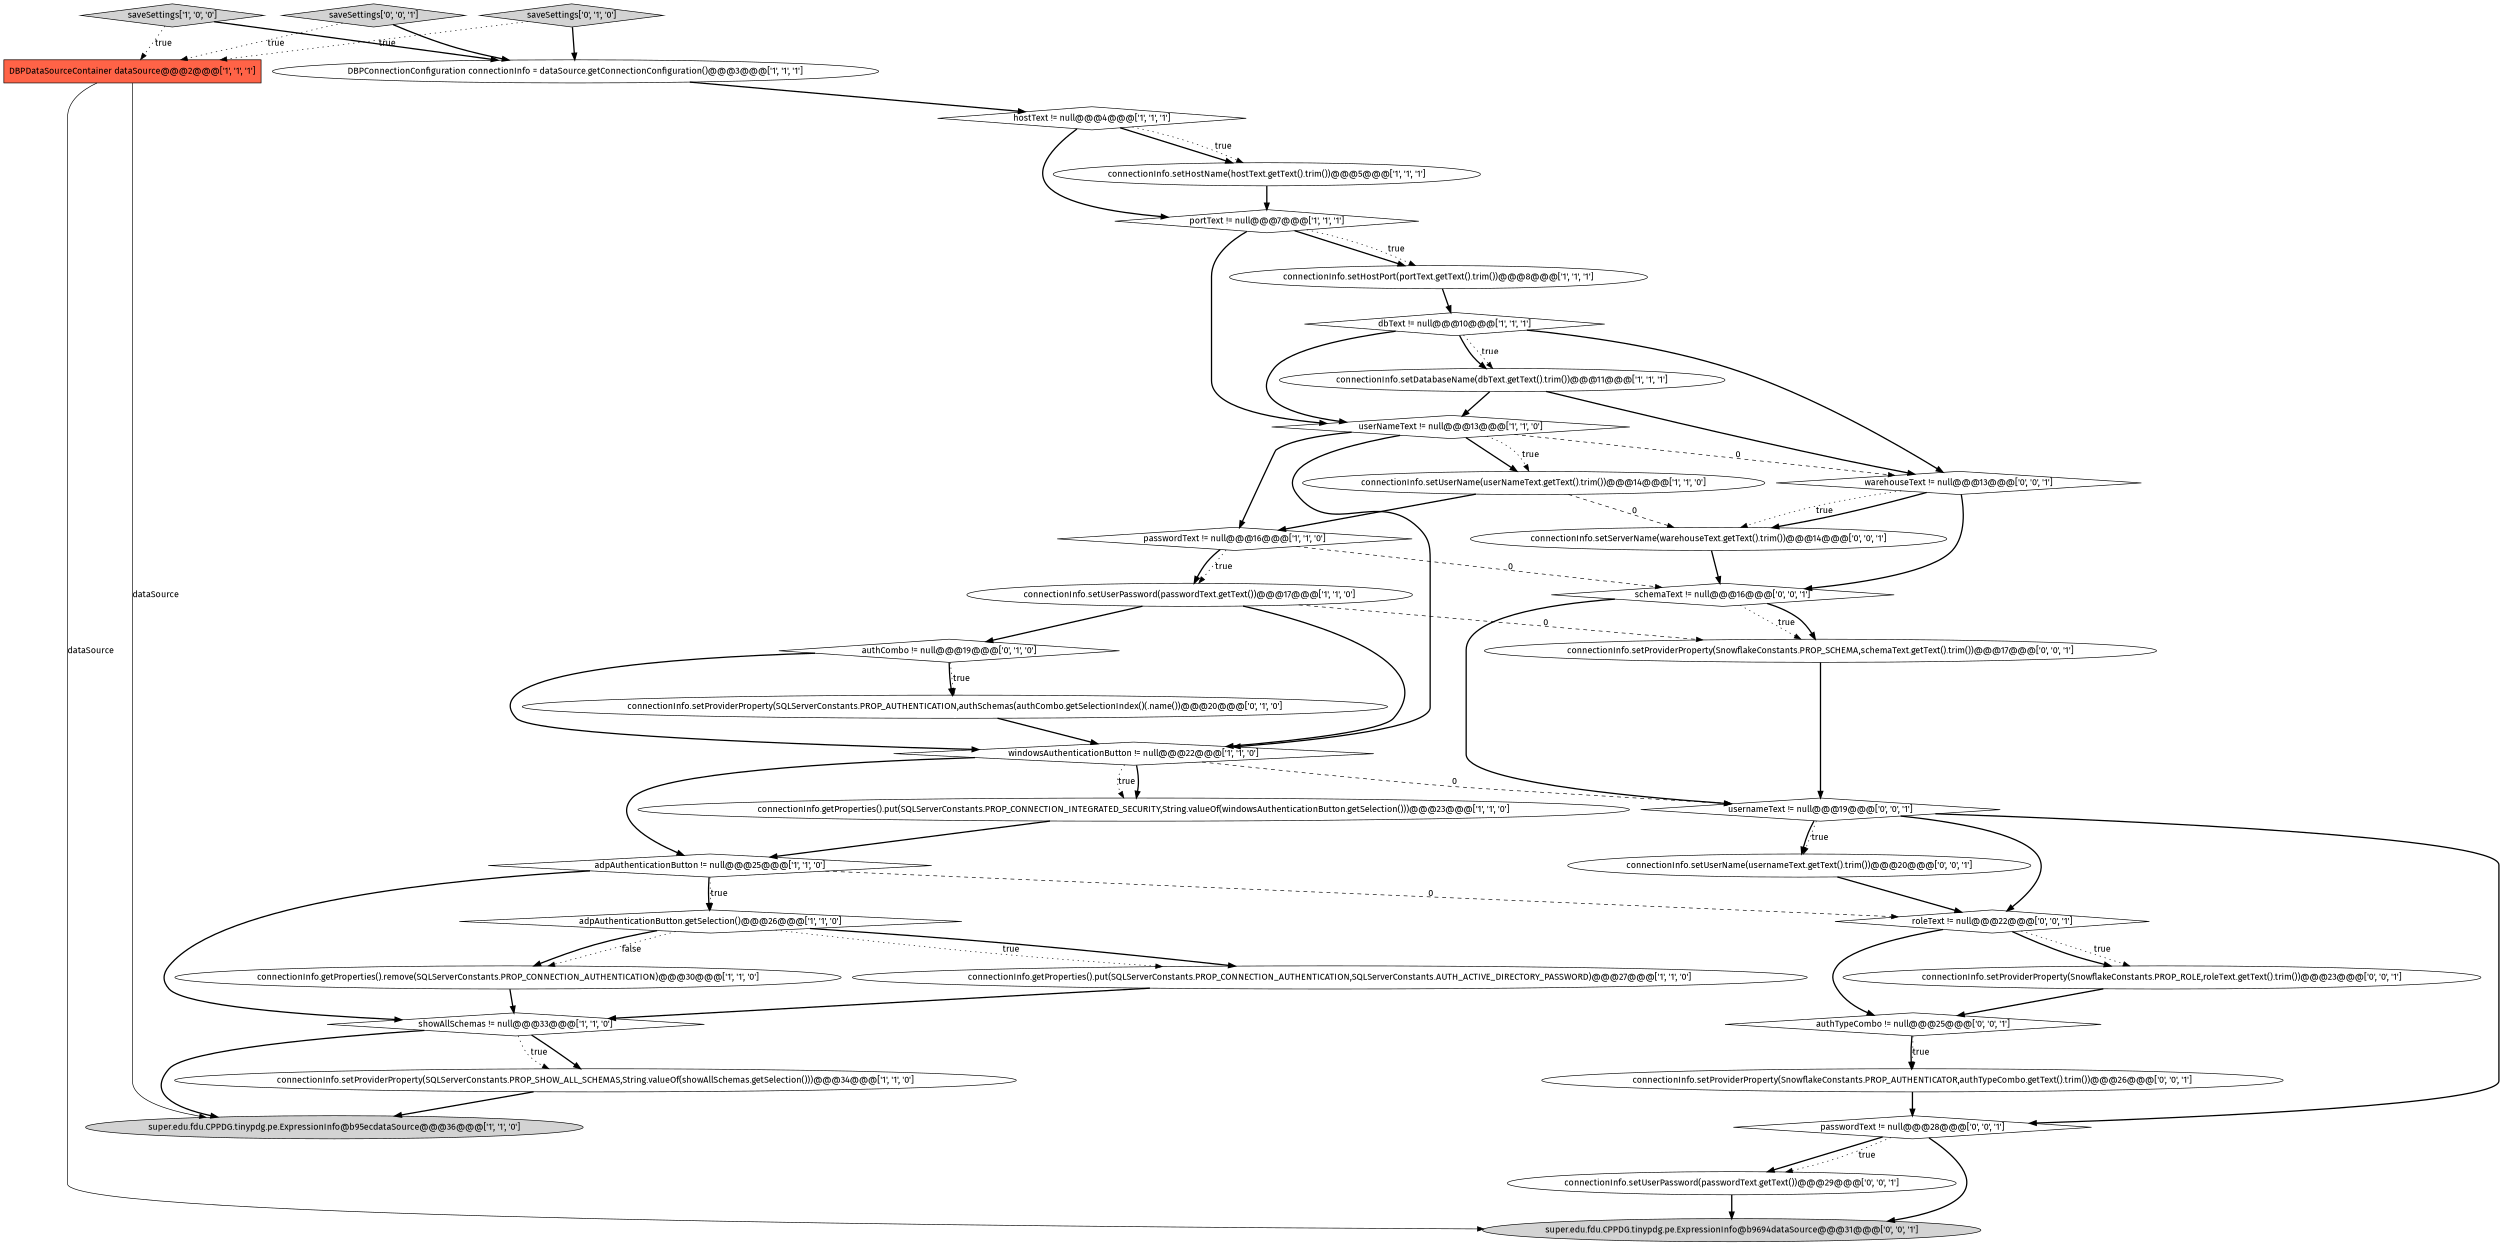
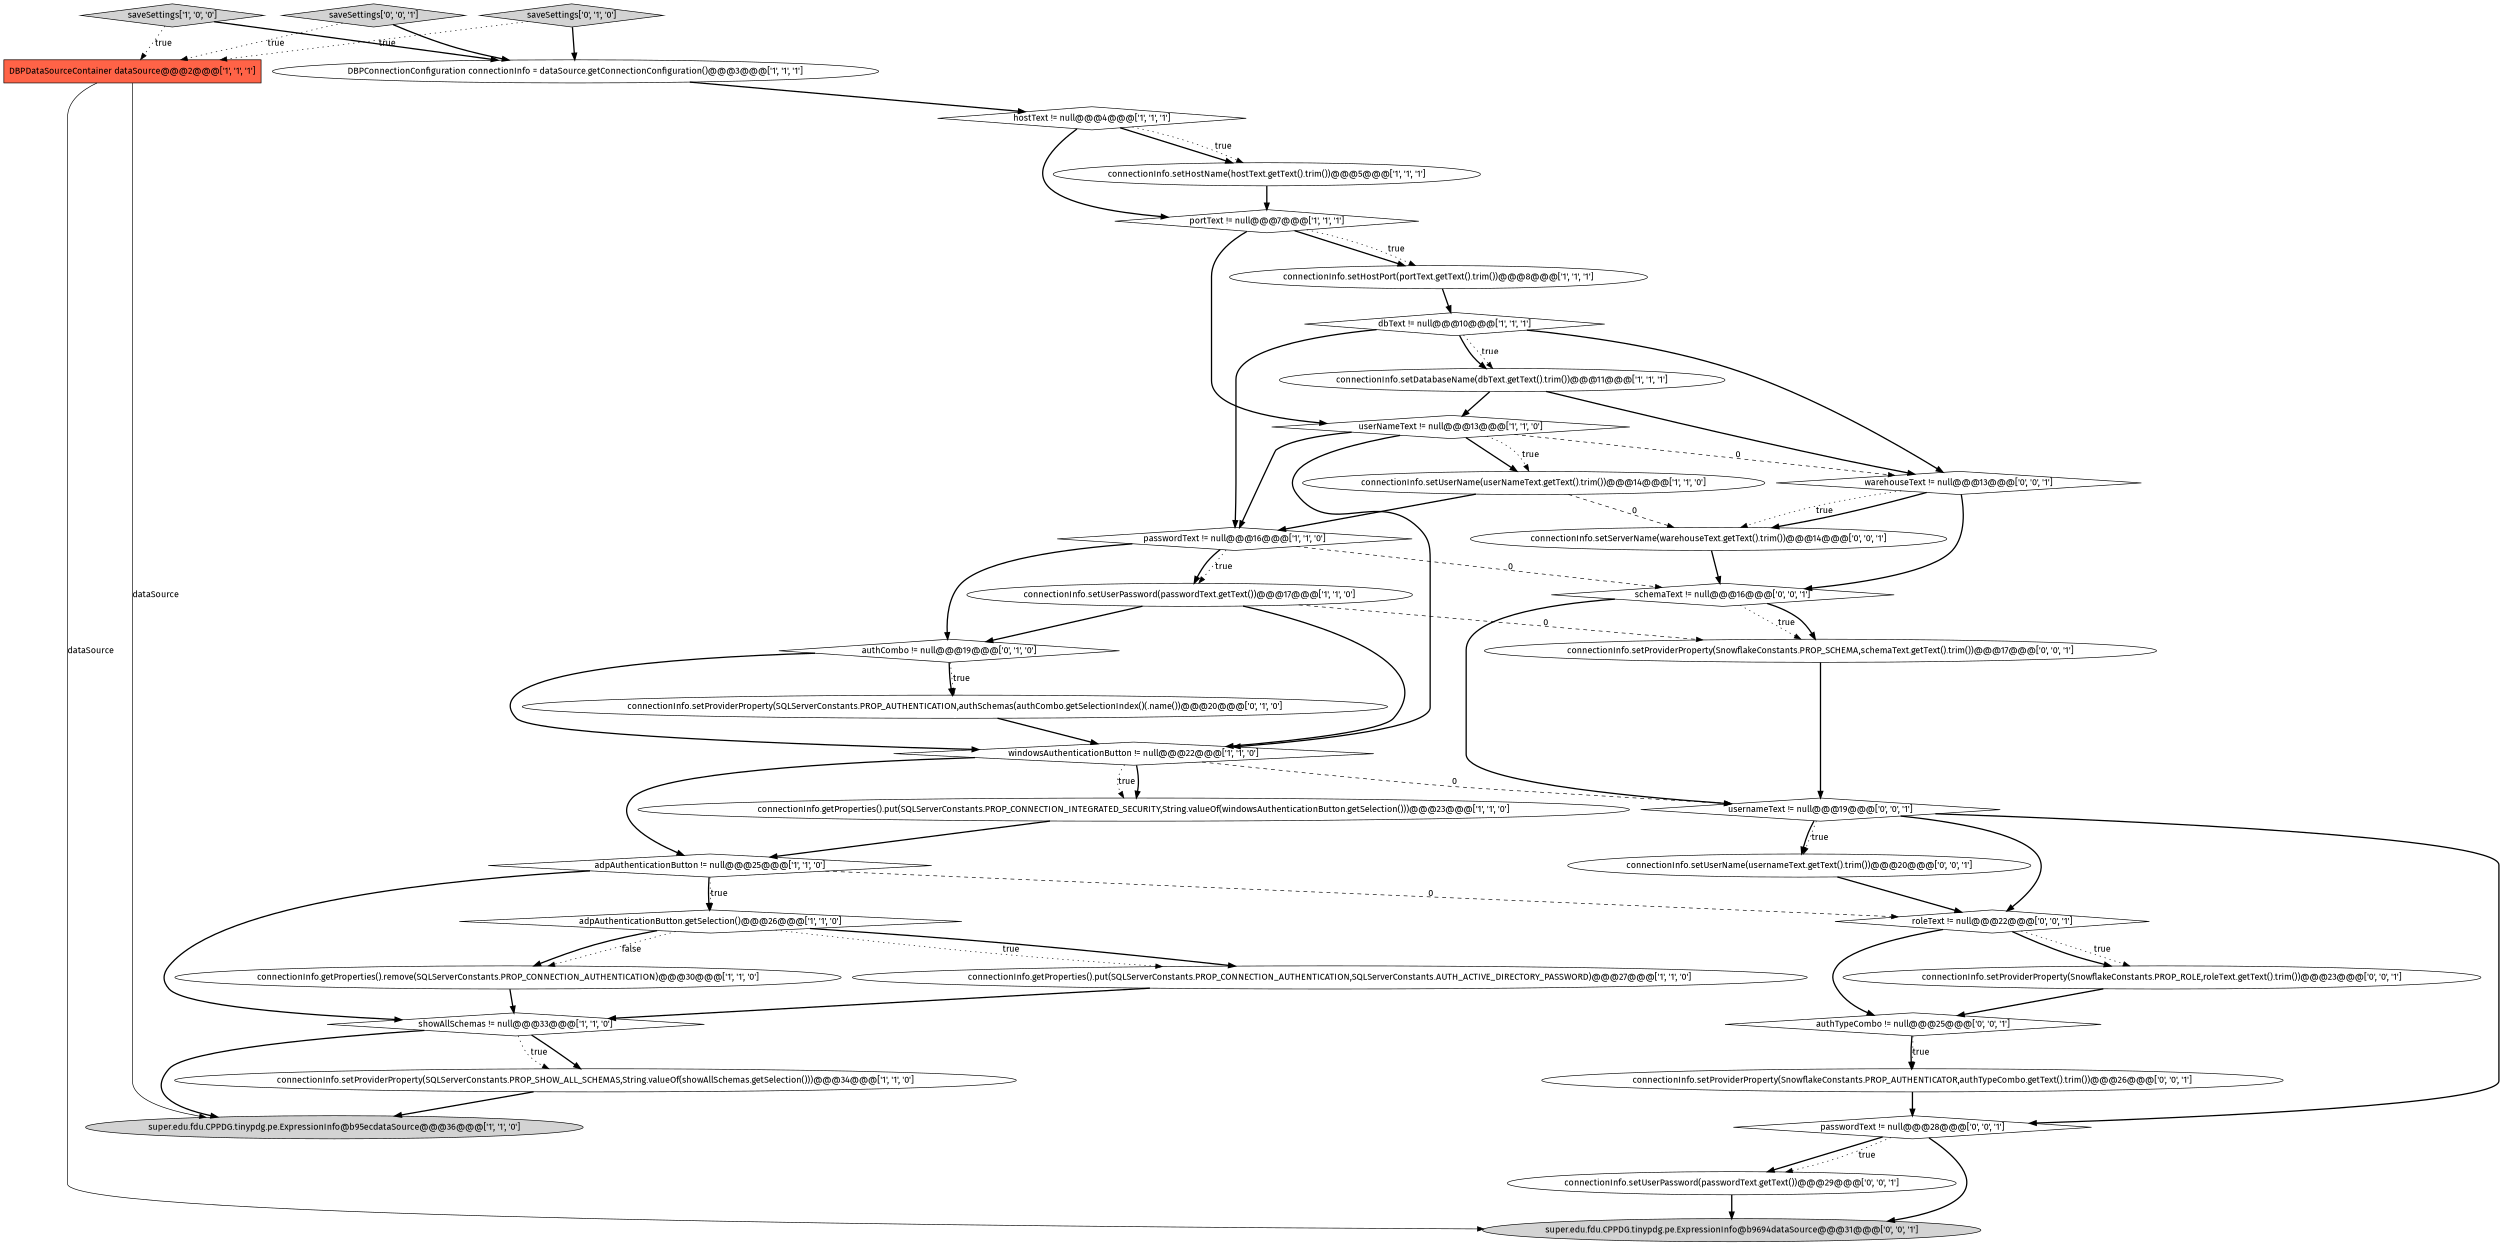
(1283, 361) -> (1238, 372)
none -> (1018, 559)
